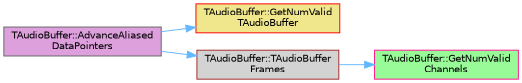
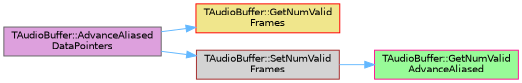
(268, 18) -> (268, 18)
(268, 65) -> (268, 65)
(446, 65) -> (446, 65)
